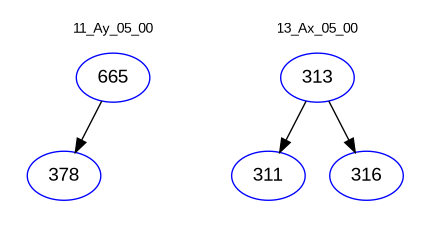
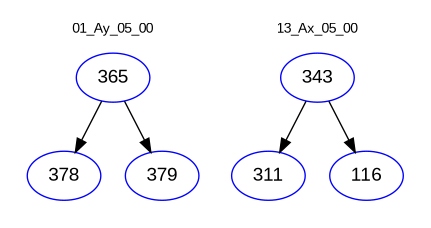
(113, 29) -> (113, 29)
(113, 78) -> (113, 78)
(317, 78) -> (317, 78)
none -> (162, 176)
(367, 176) -> (367, 176)
